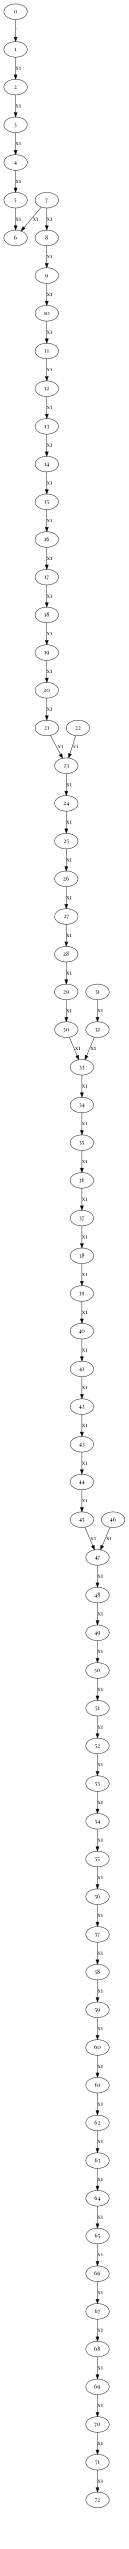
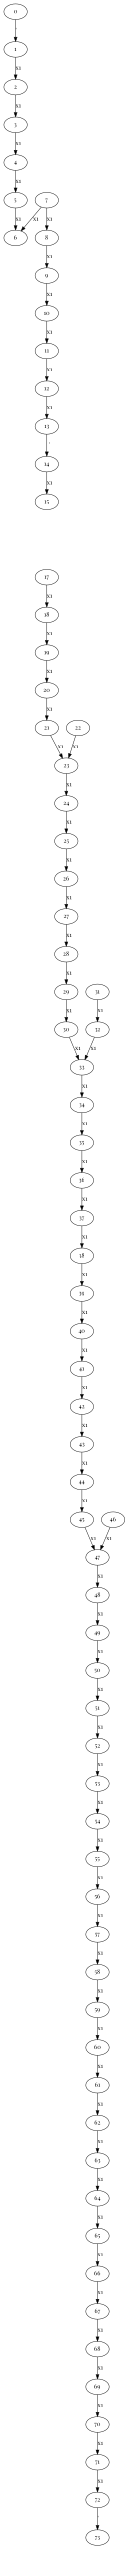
(50, 445) -> (50, 445)
(47, 540) -> none
none -> (98, 2538)
